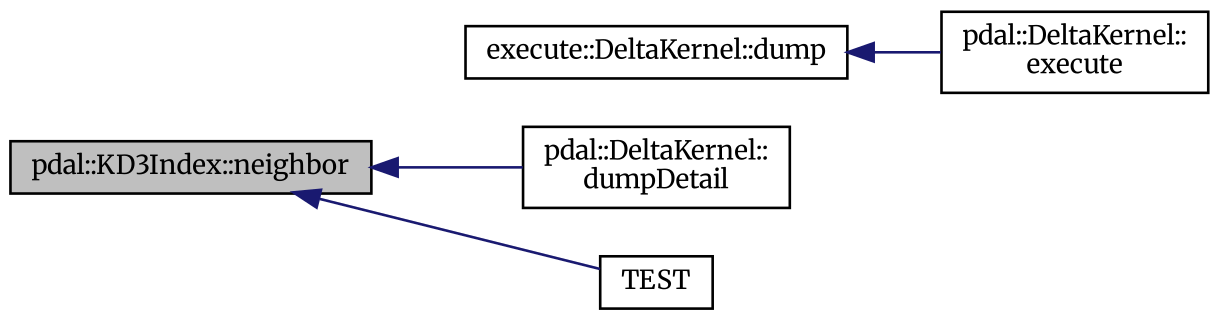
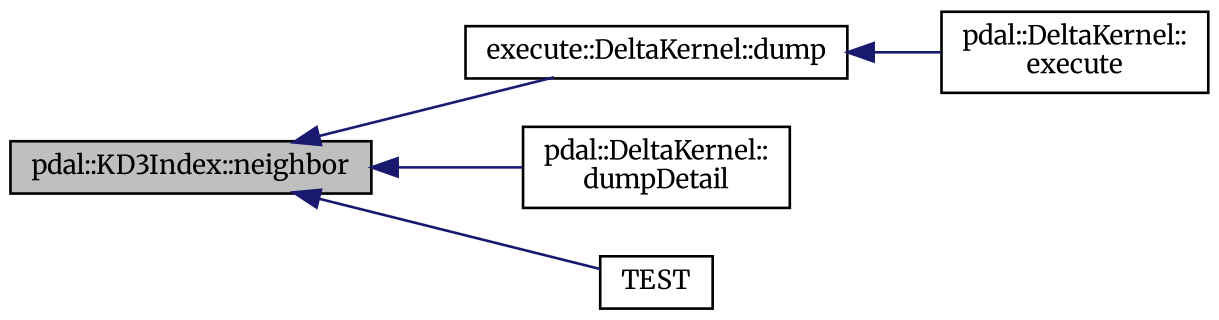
none -> (437, 107)
